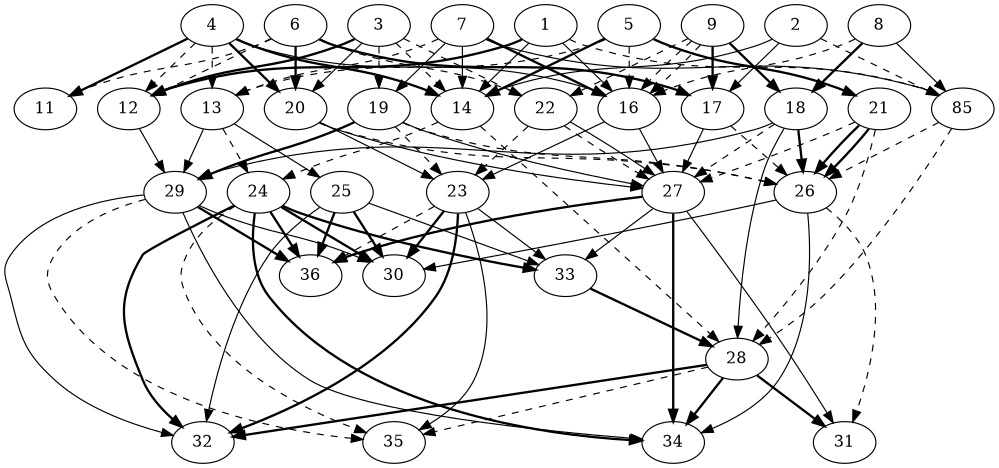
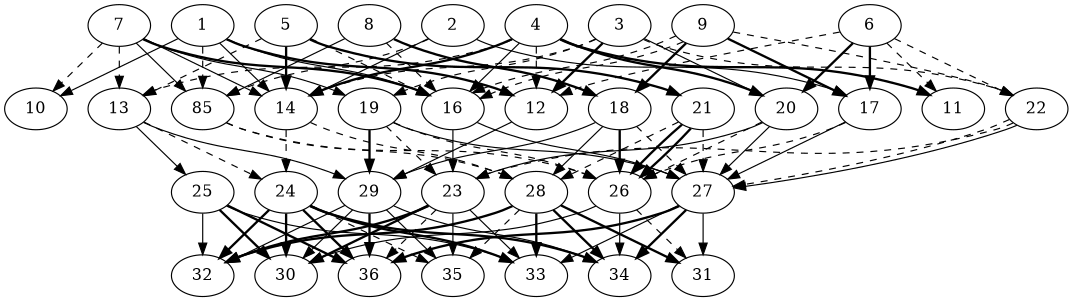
none -> (36, 109)
(646, 315) -> (536, 228)
(119, 363) -> (407, 230)
